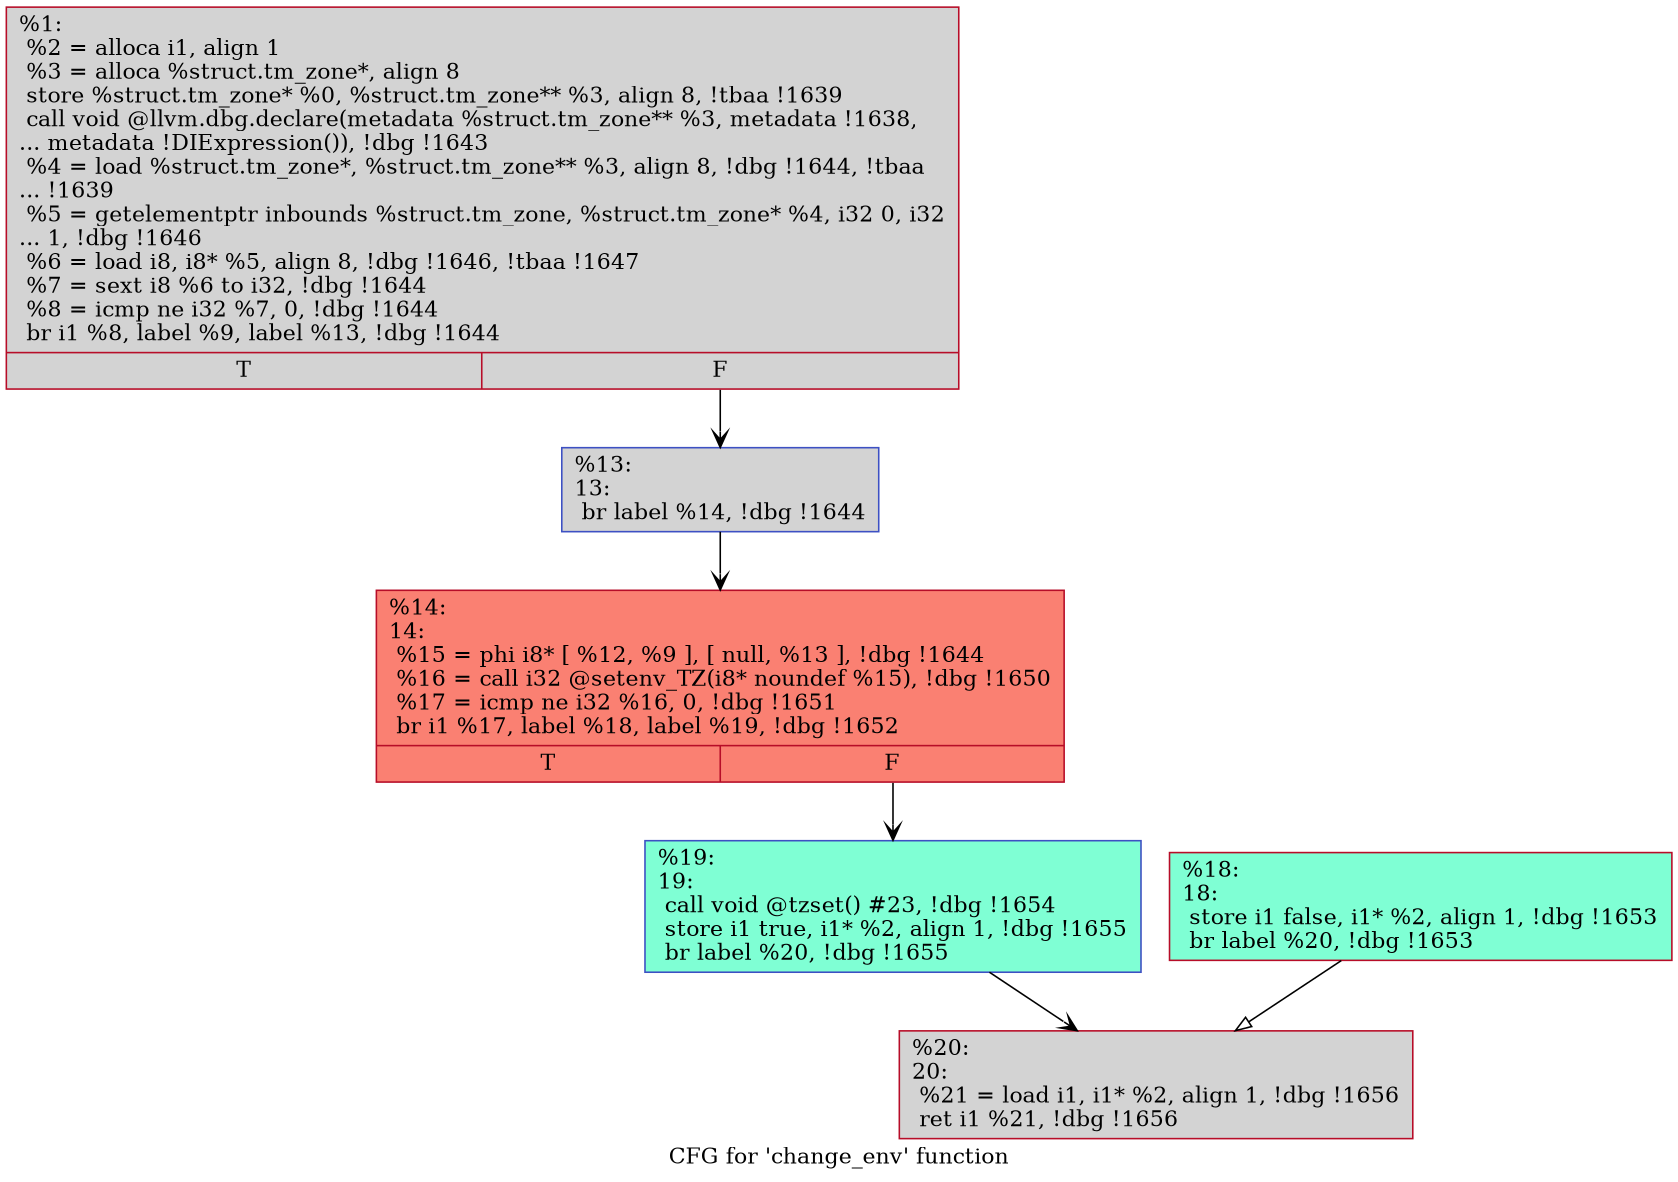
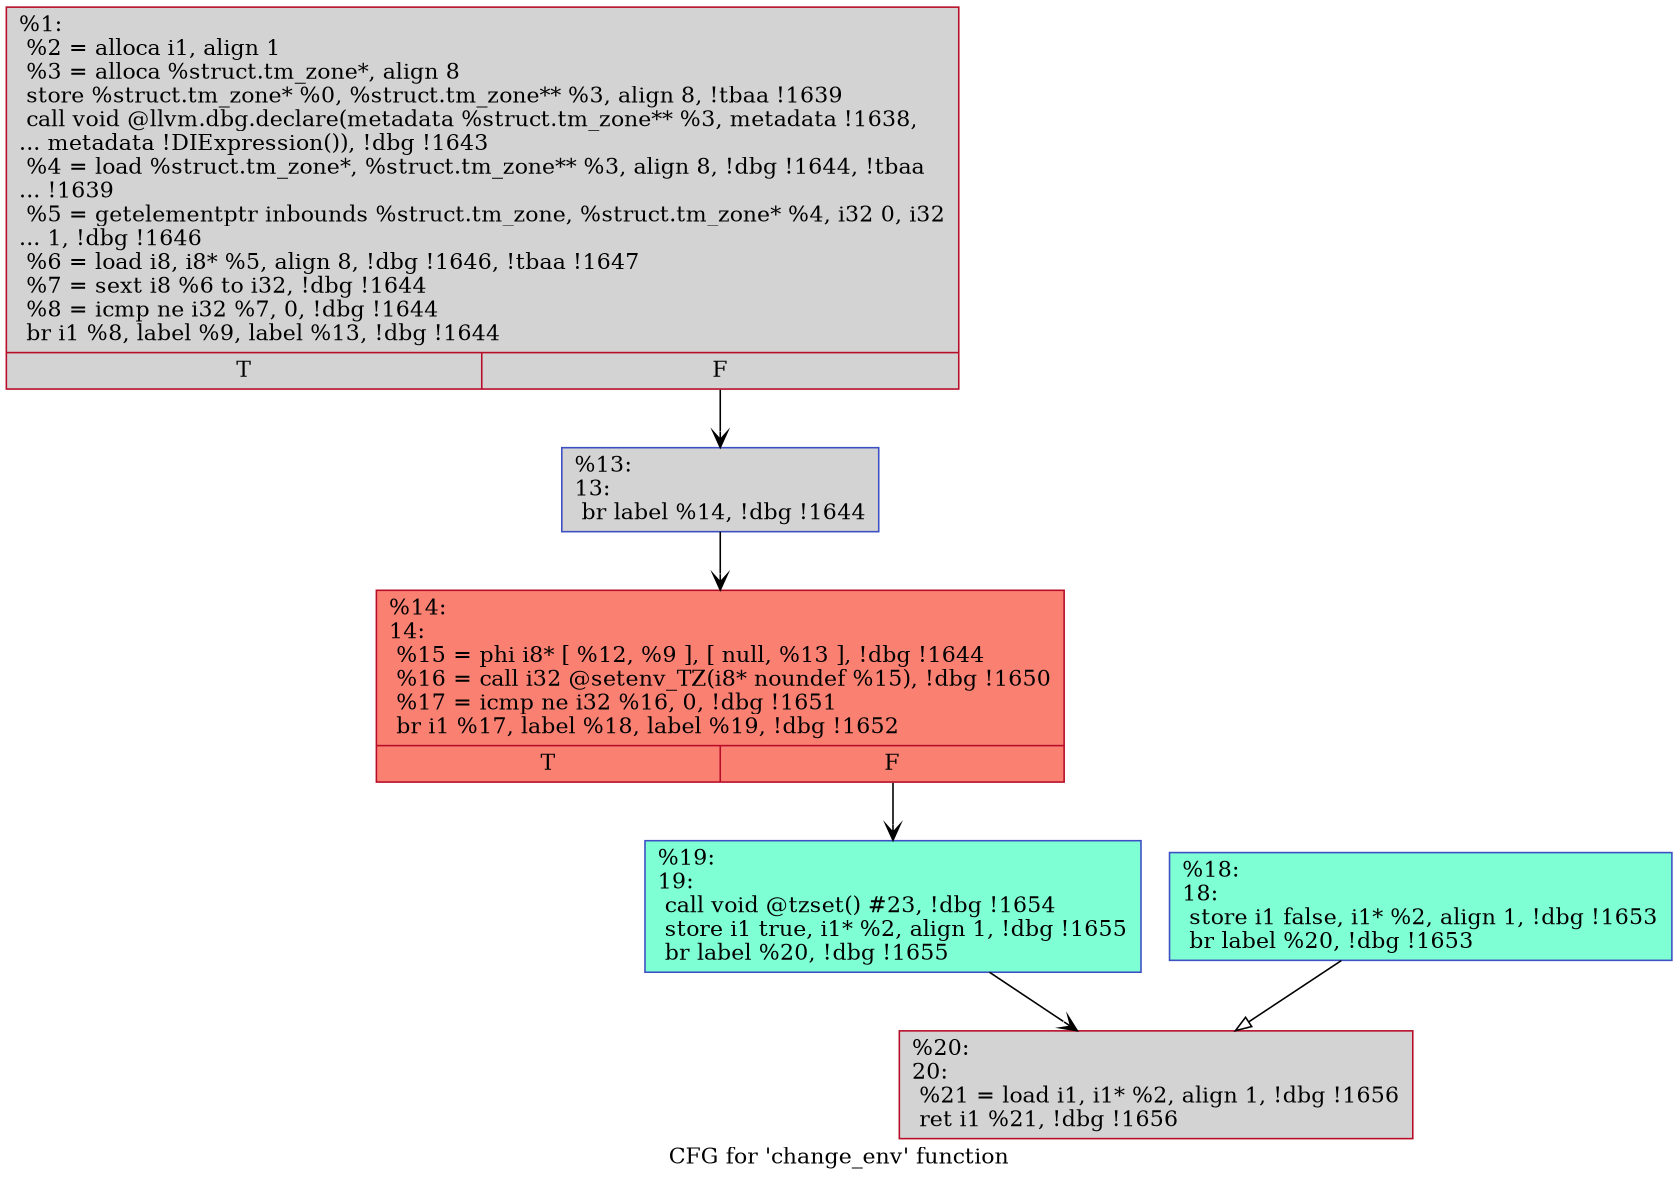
(1421, 906) -> (1421, 906)
